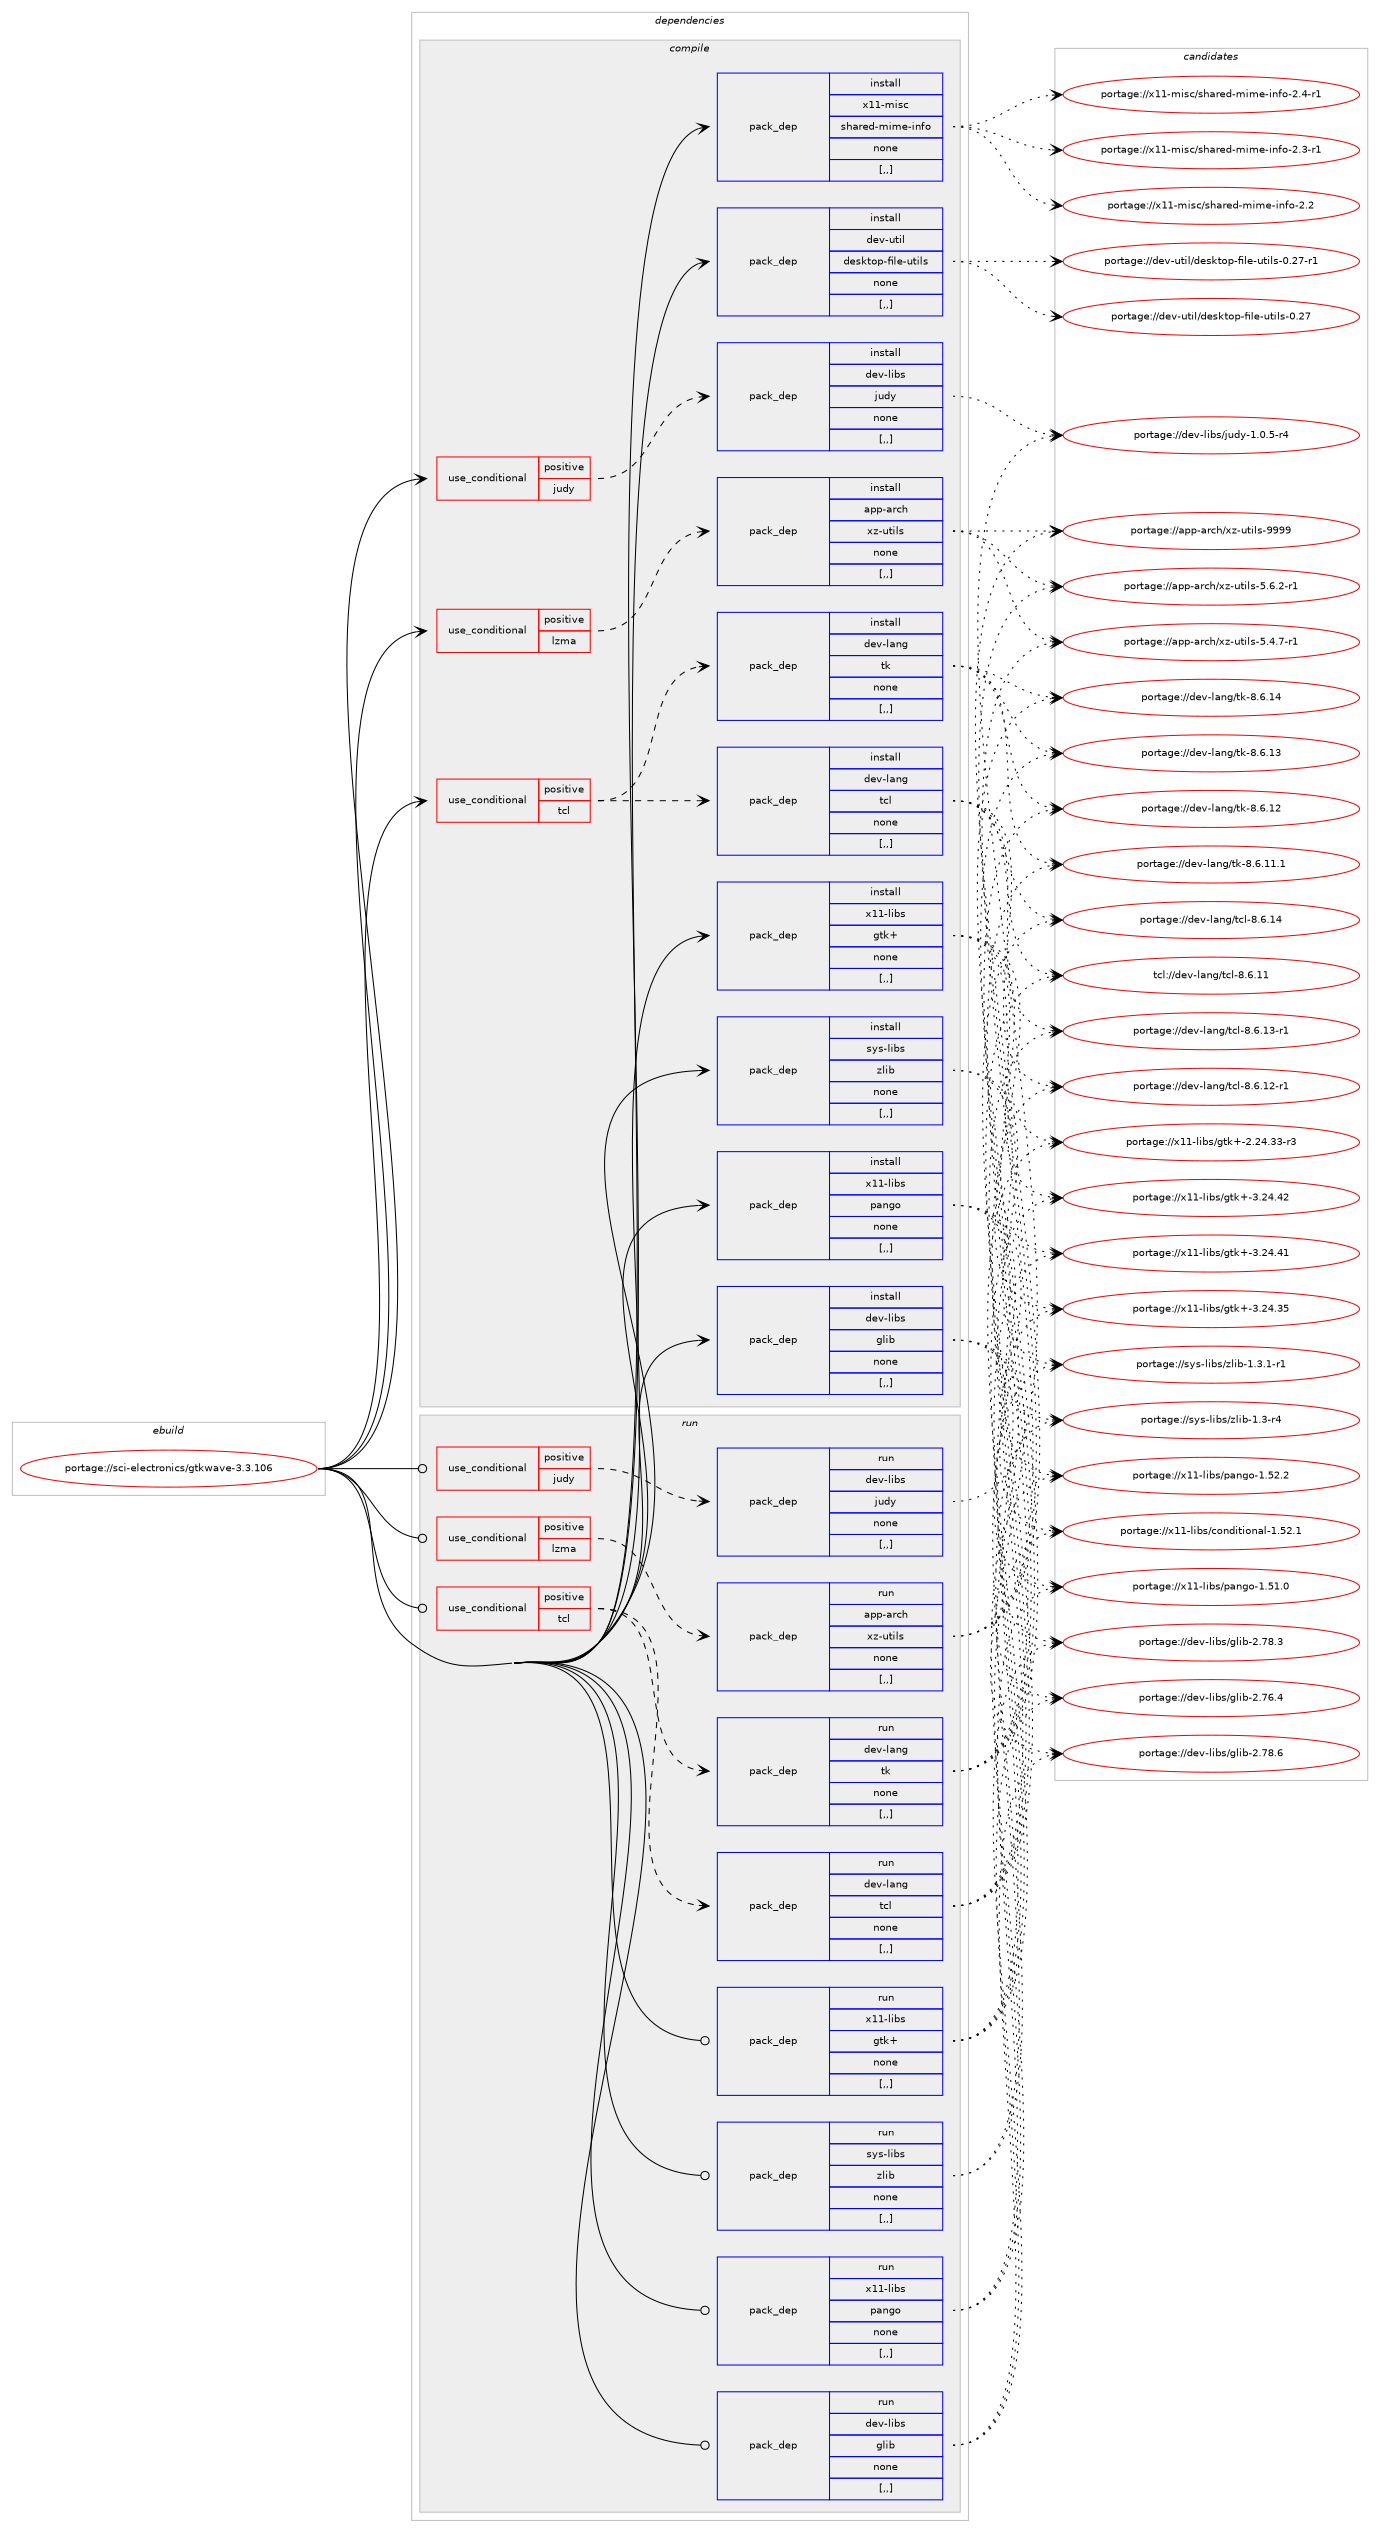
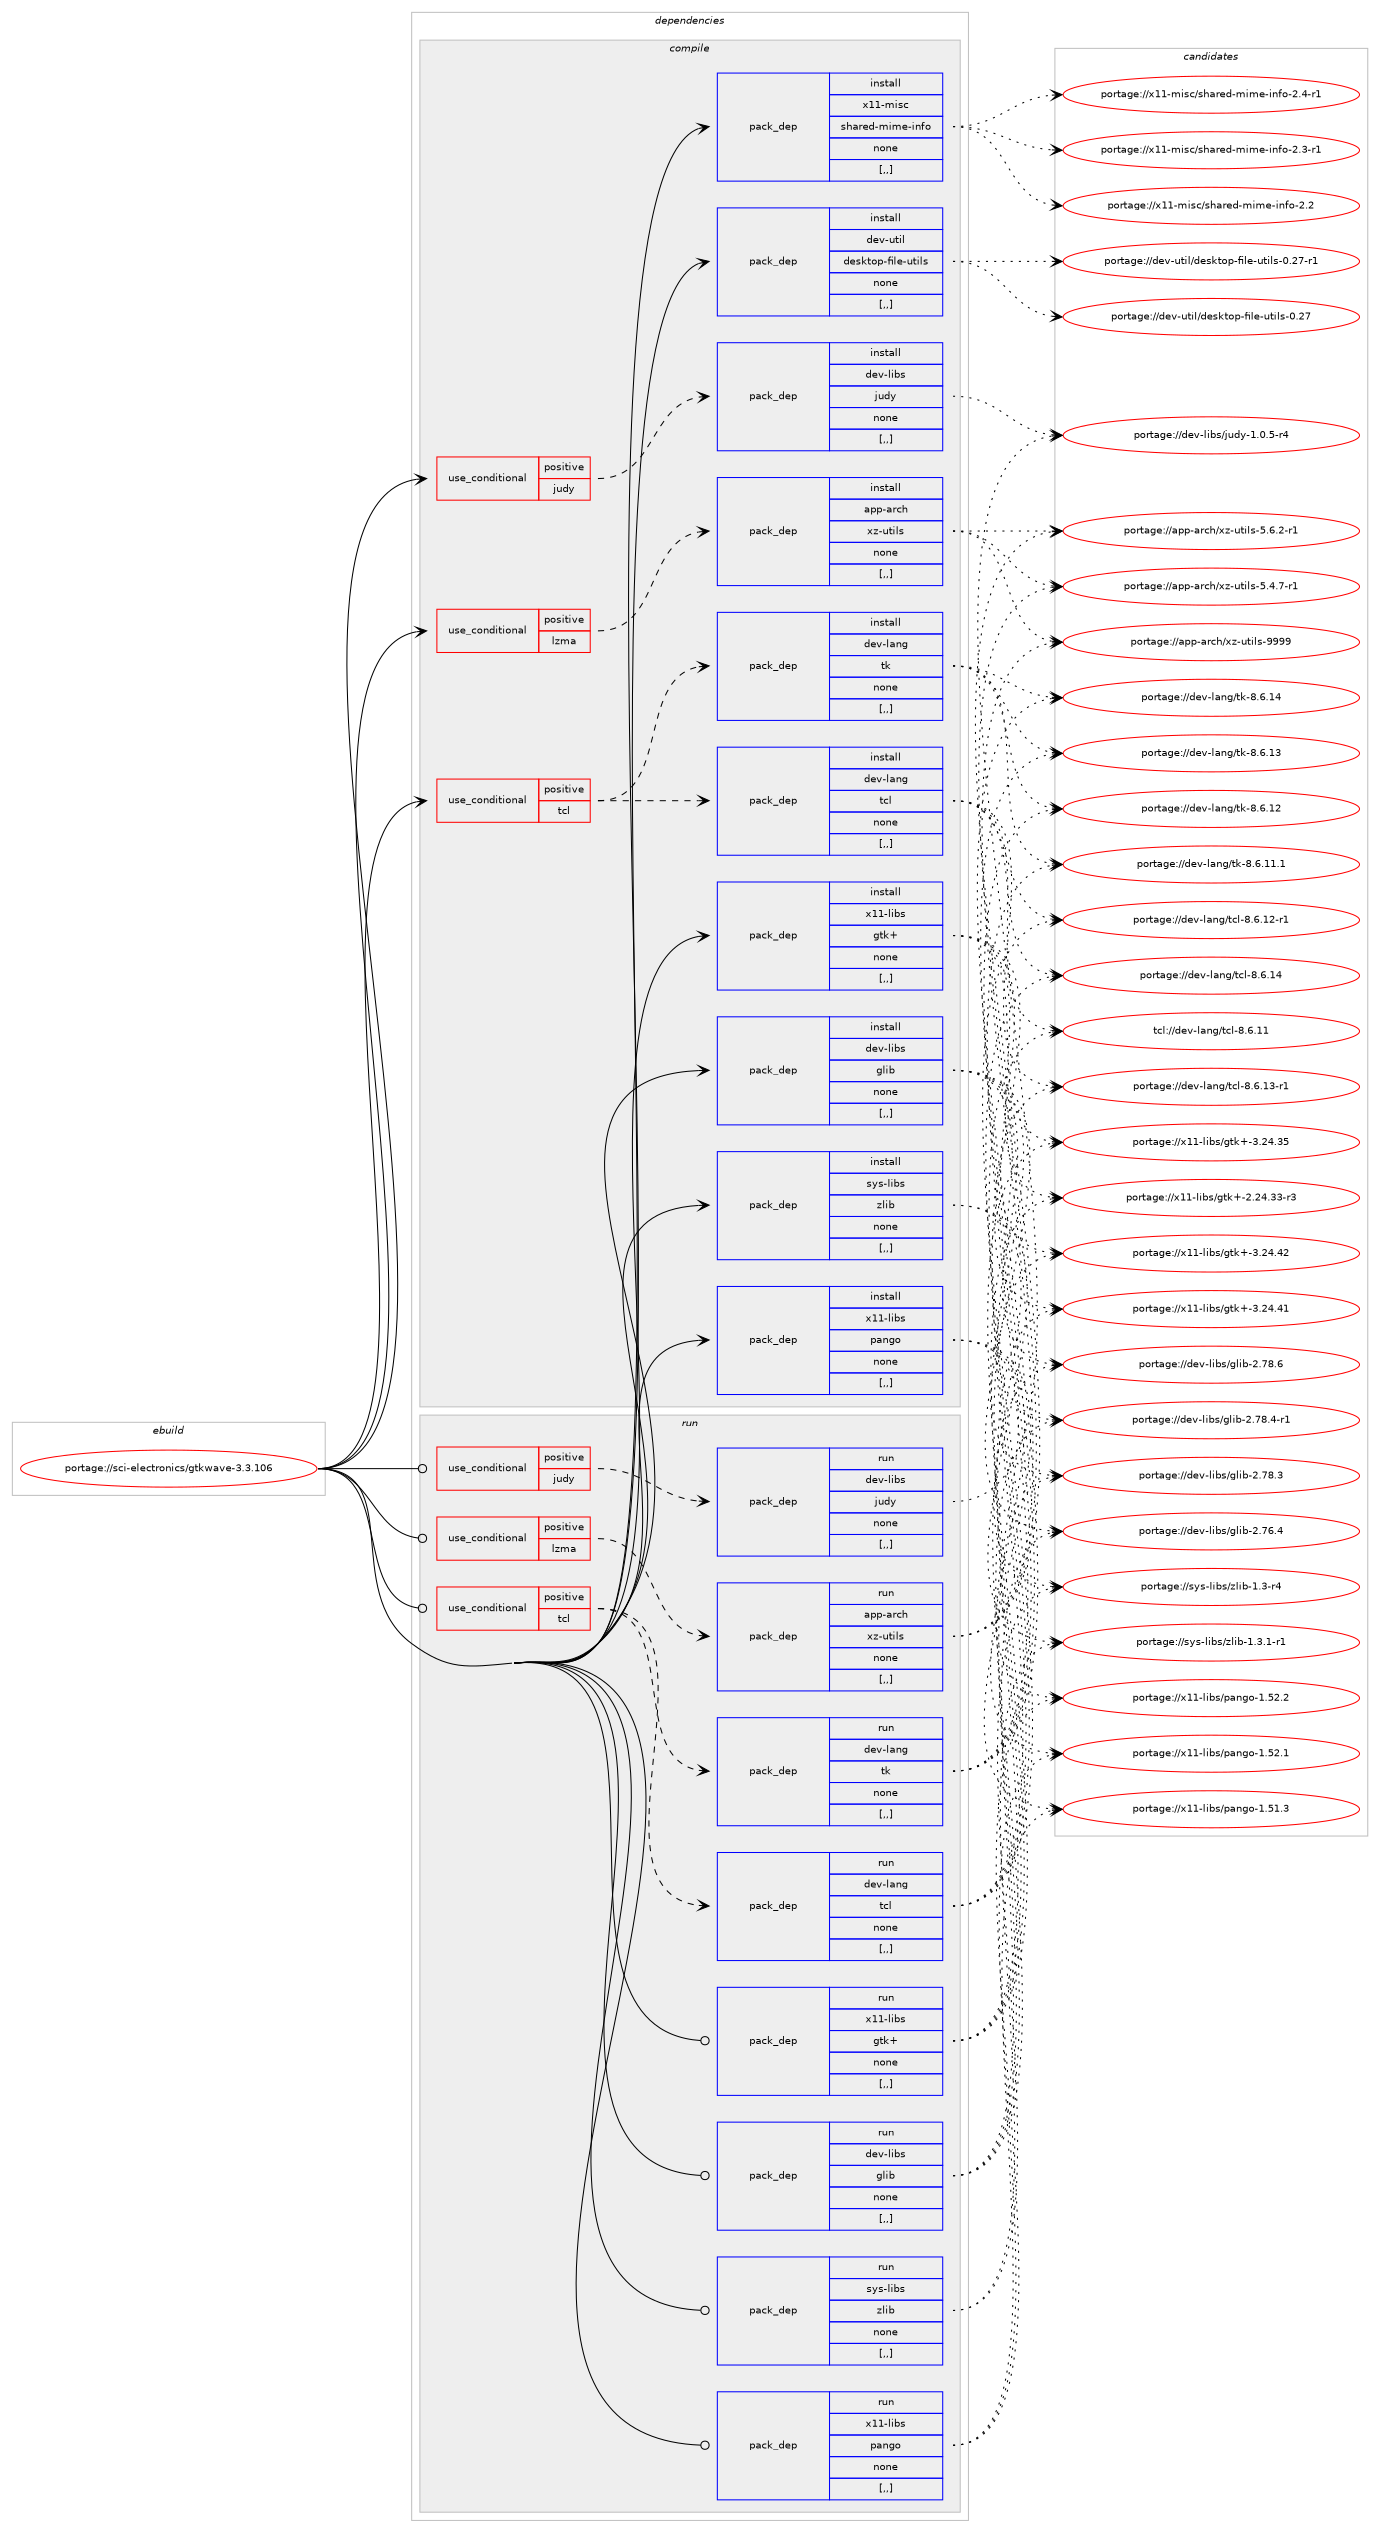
none -> (1211, 1420)
(1211, 1531) -> (1211, 1754)
(1211, 1587) -> (1211, 1809)
